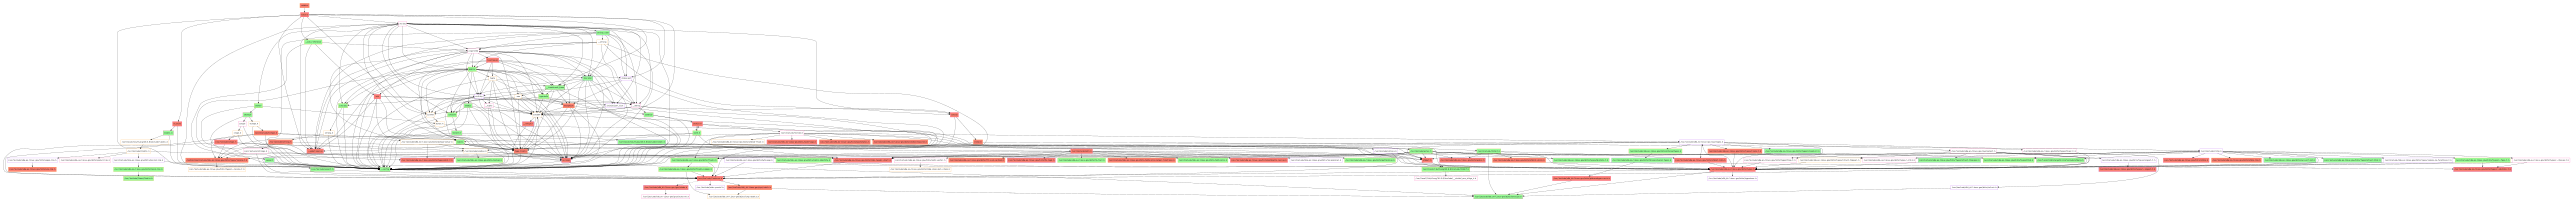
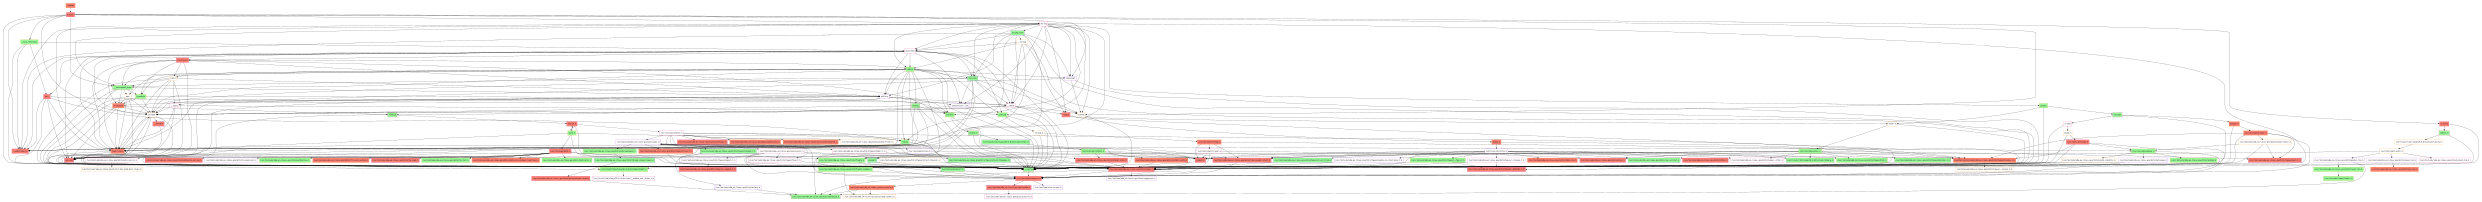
(409, 101) -> (588, 108)
(254, 124) -> (2234, 124)
(476, 151) -> (2143, 151)
(804, 160) -> (2089, 160)
